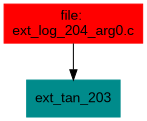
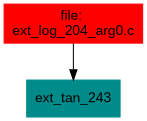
(73, 99) -> (73, 99)
